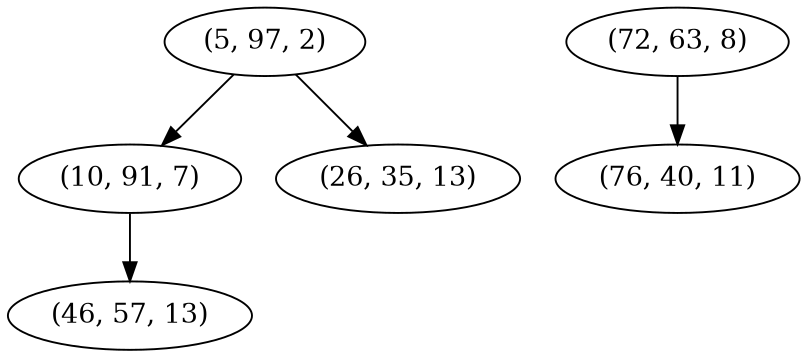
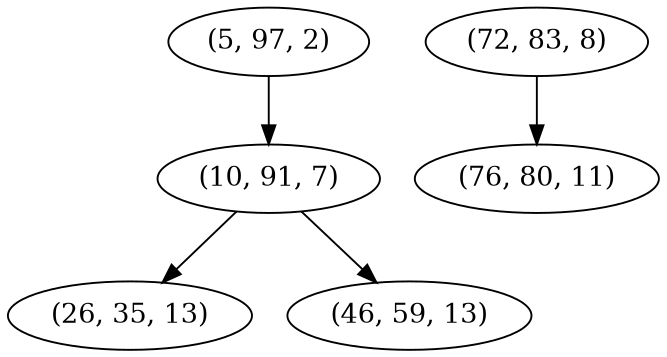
(678, 42) -> (537, 42)
(324, 103) -> (206, 240)
(678, 179) -> (537, 179)
(130, 316) -> (409, 316)
